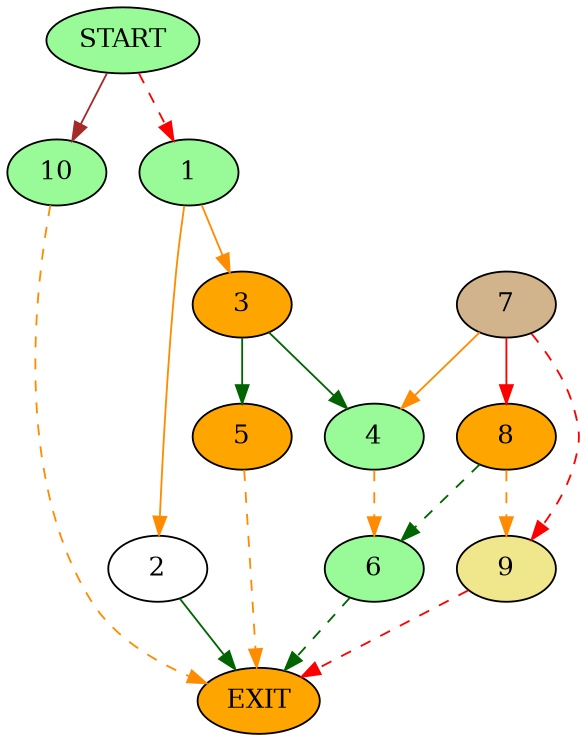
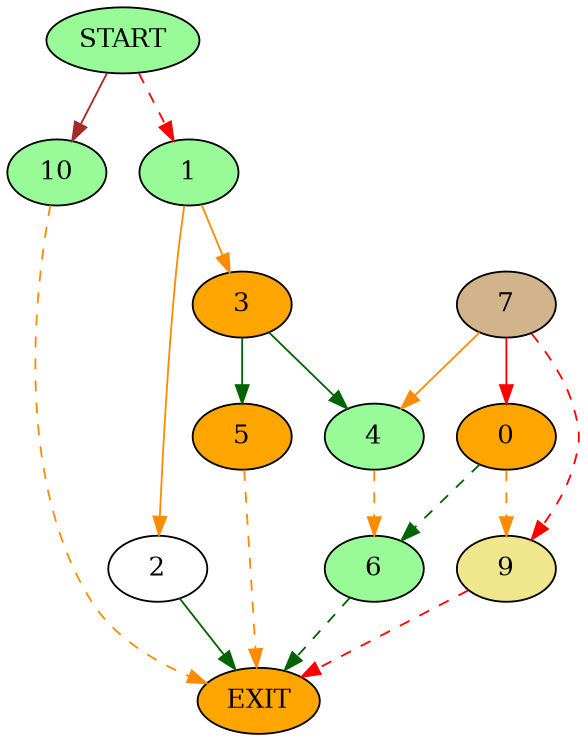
(506, 437) -> (506, 437)
